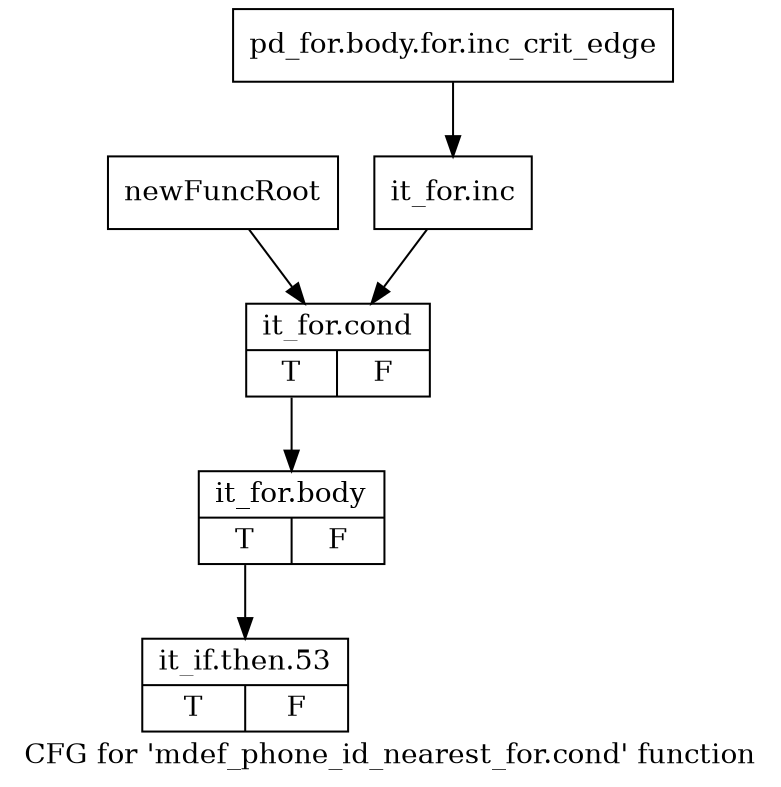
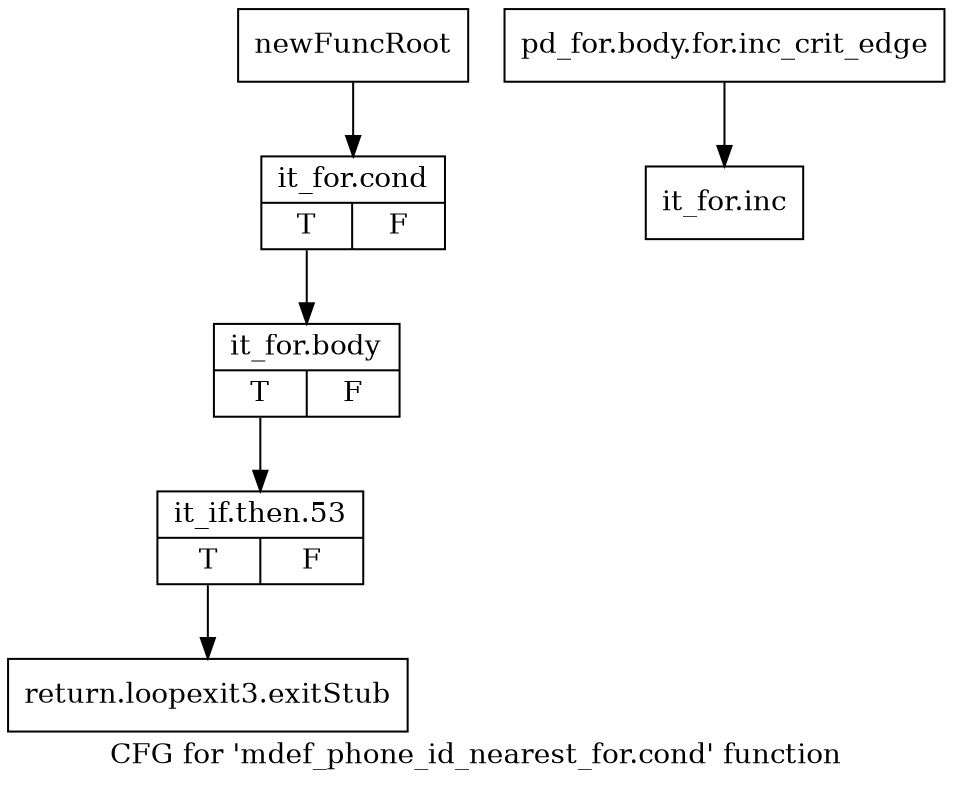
(405, 258) -> none
none -> (208, 695)
